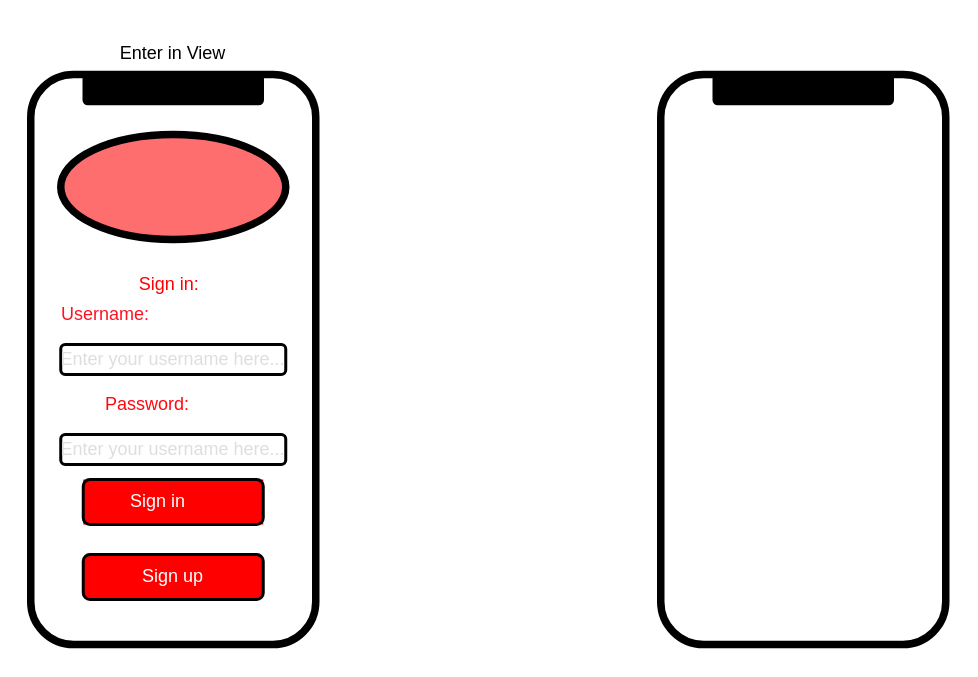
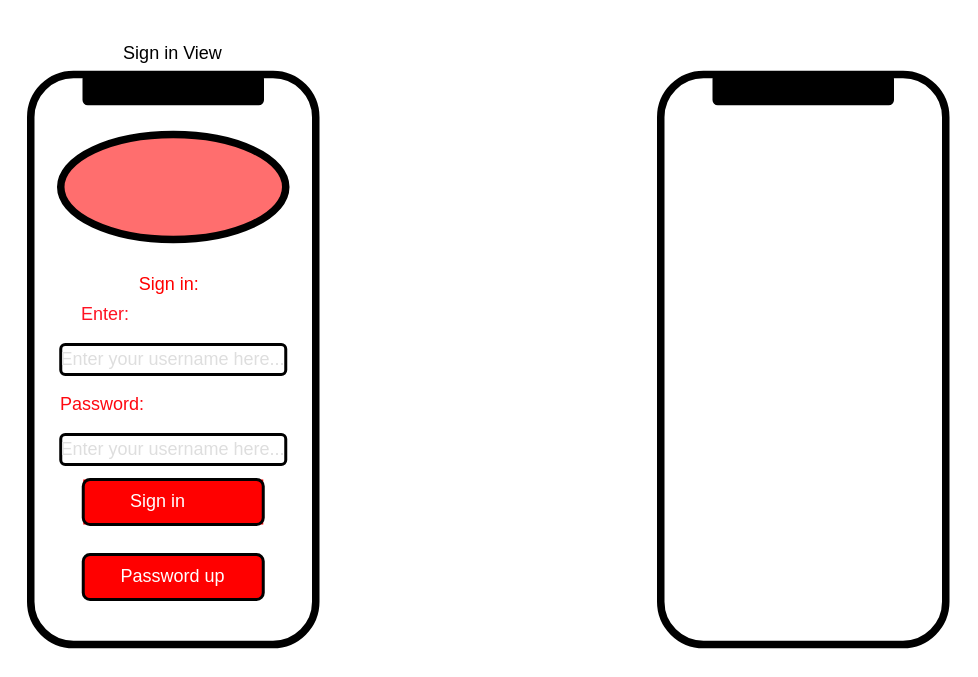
(173, 53) -> (173, 53)
(106, 314) -> (106, 314)
(147, 404) -> (102, 404)
(173, 577) -> (173, 577)
